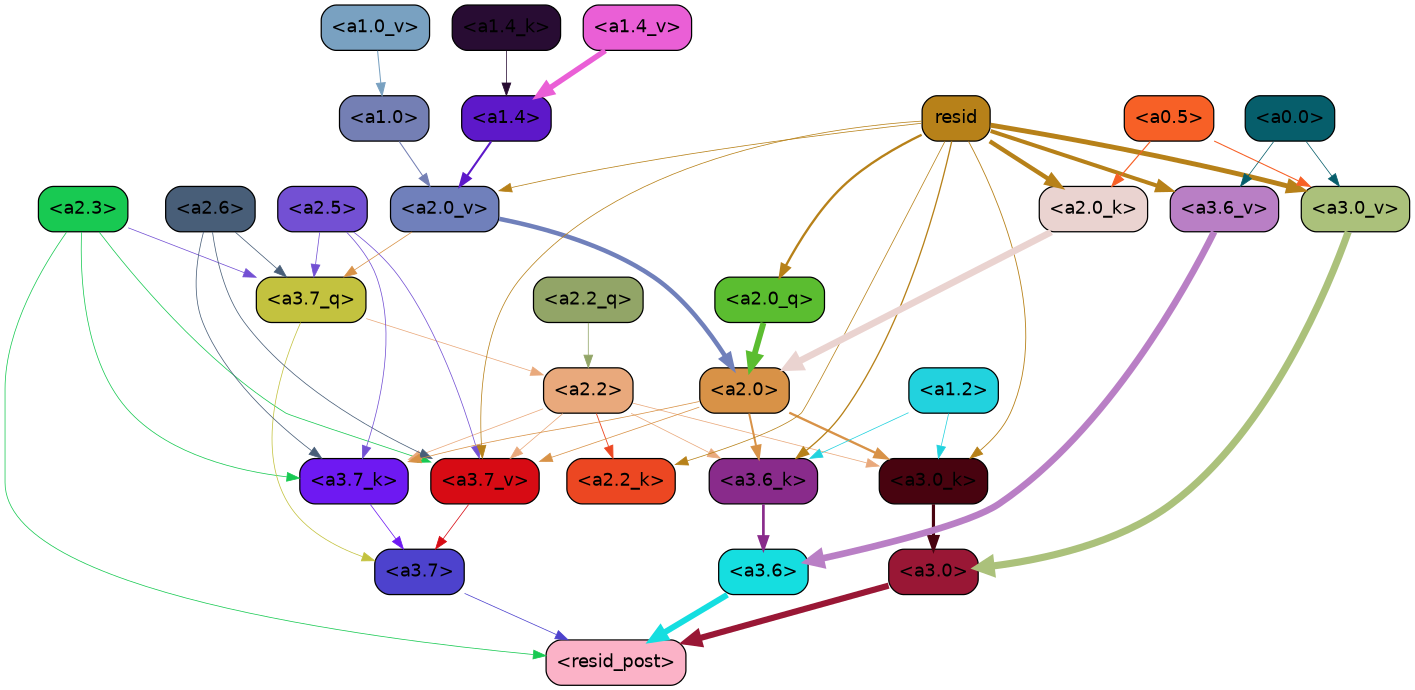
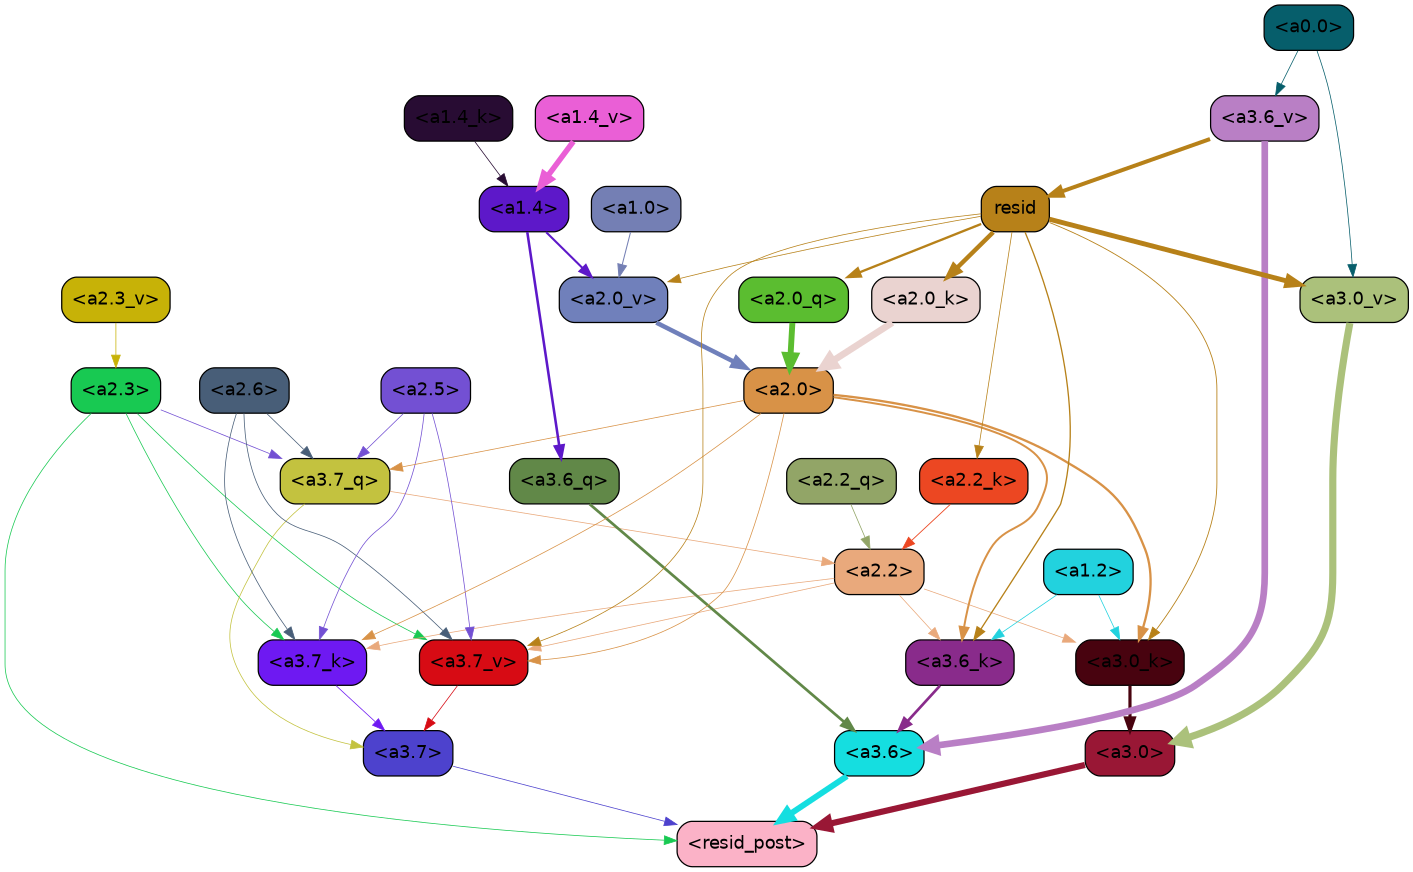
(375, 28) -> none
(1169, 118) -> none
(1074, 159) -> (1136, 165)
(386, 249) -> (573, 434)
none -> (116, 300)
(603, 430) -> (931, 522)
none -> (564, 481)
